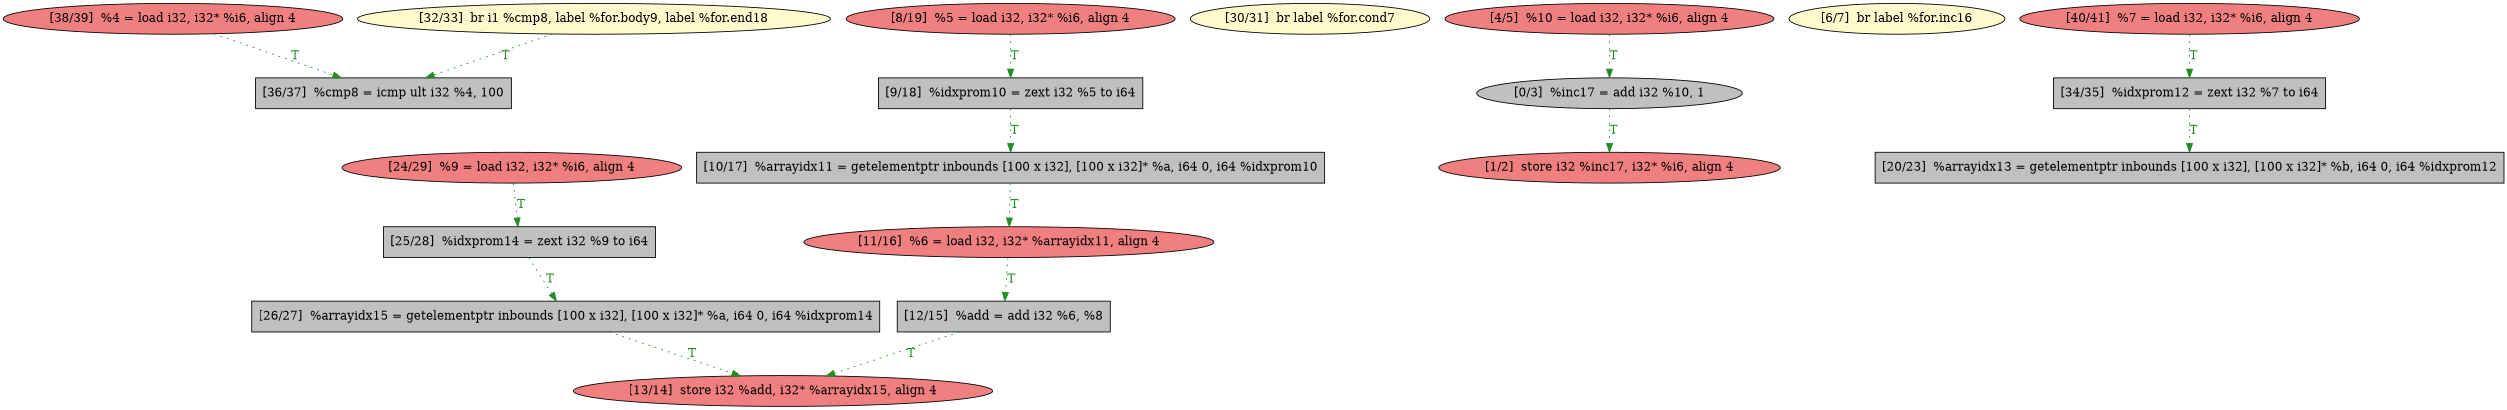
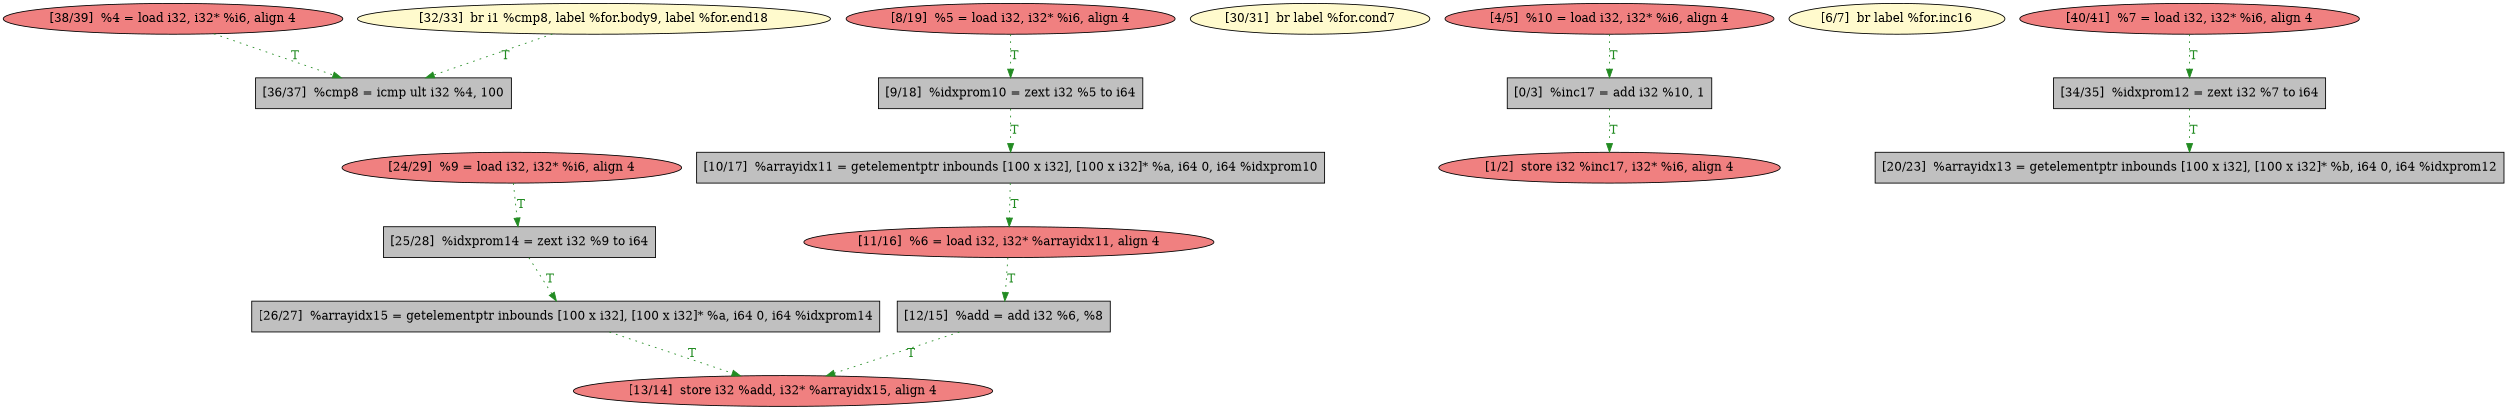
(1609, 93) -> (1609, 93)
